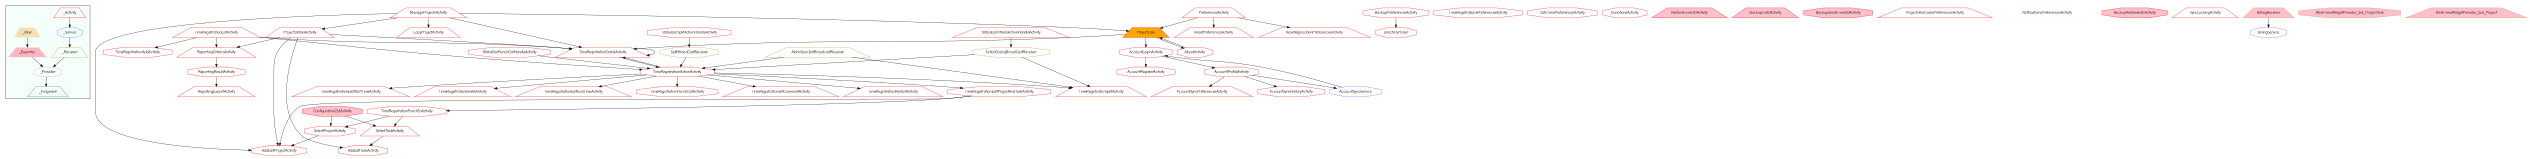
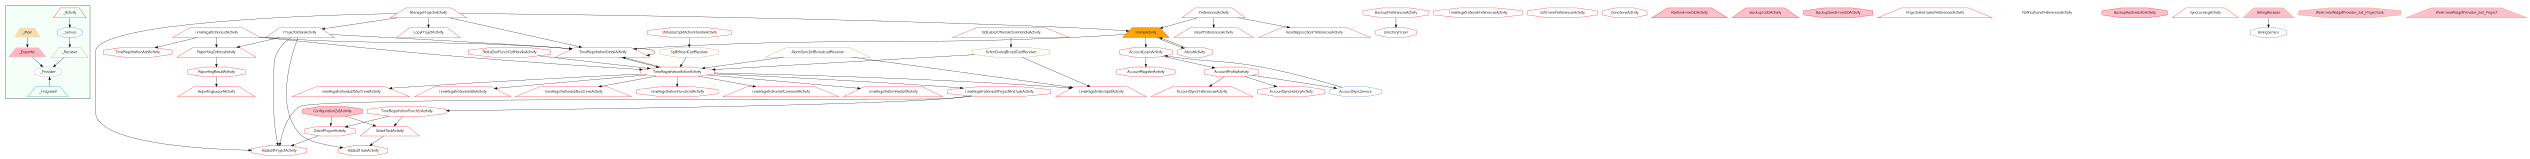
(1146, 33) -> (1146, 33)
(46, 80) -> (50, 83)
